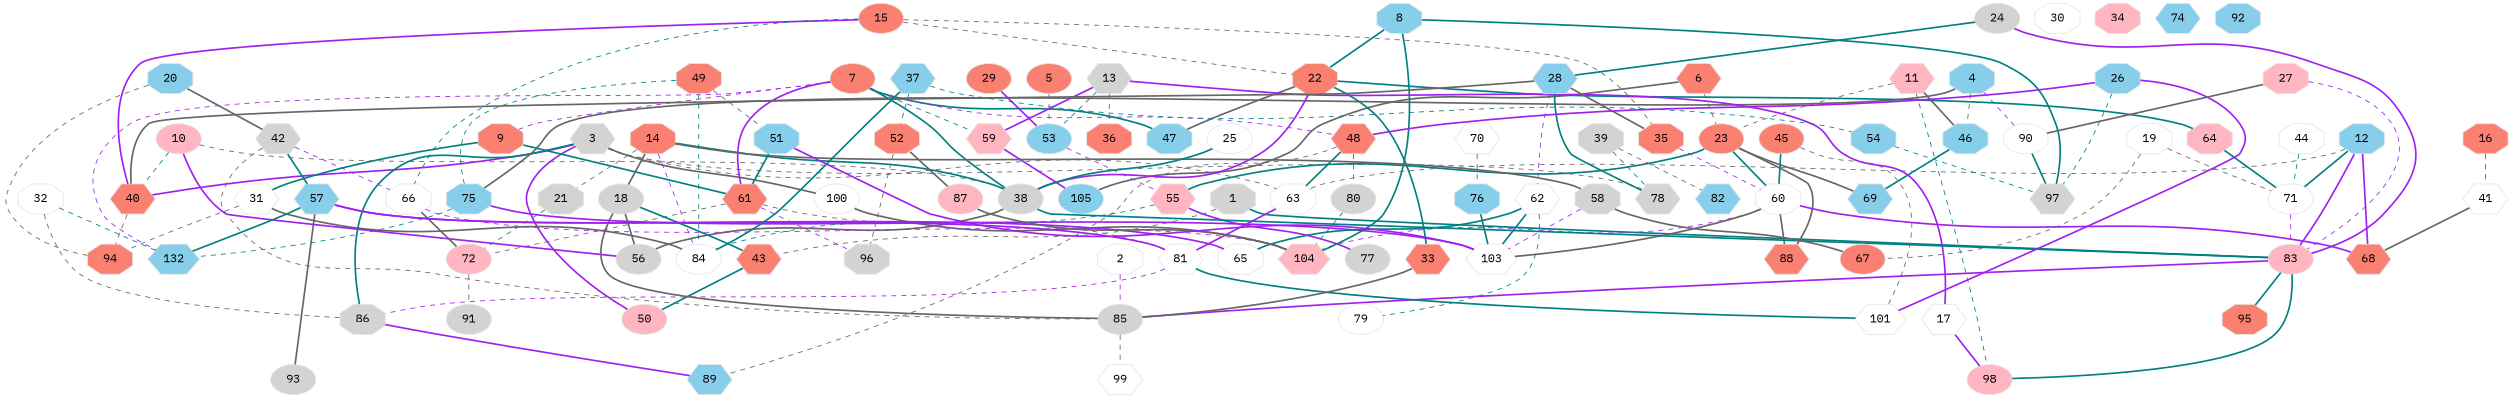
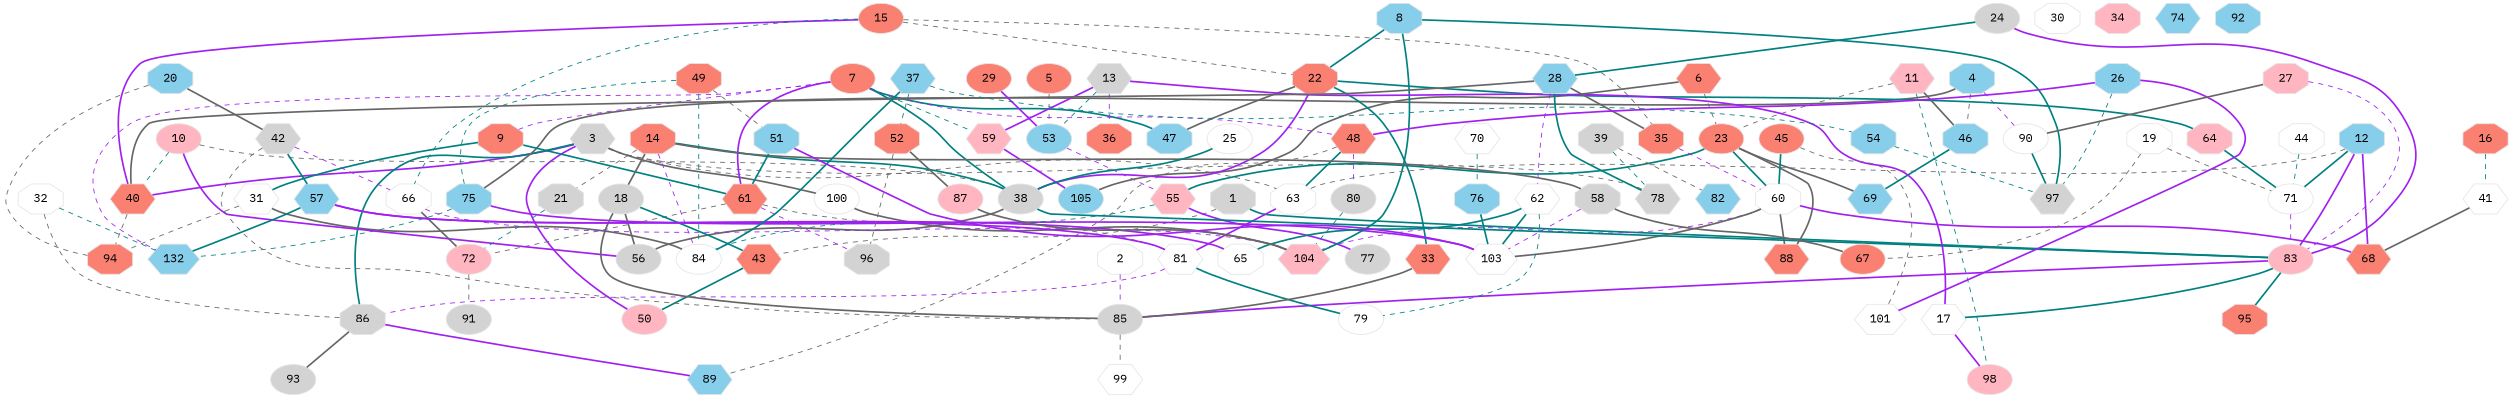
(305, 289) -> (328, 350)
(1524, 307) -> (1267, 293)
(2178, 366) -> (2120, 301)
